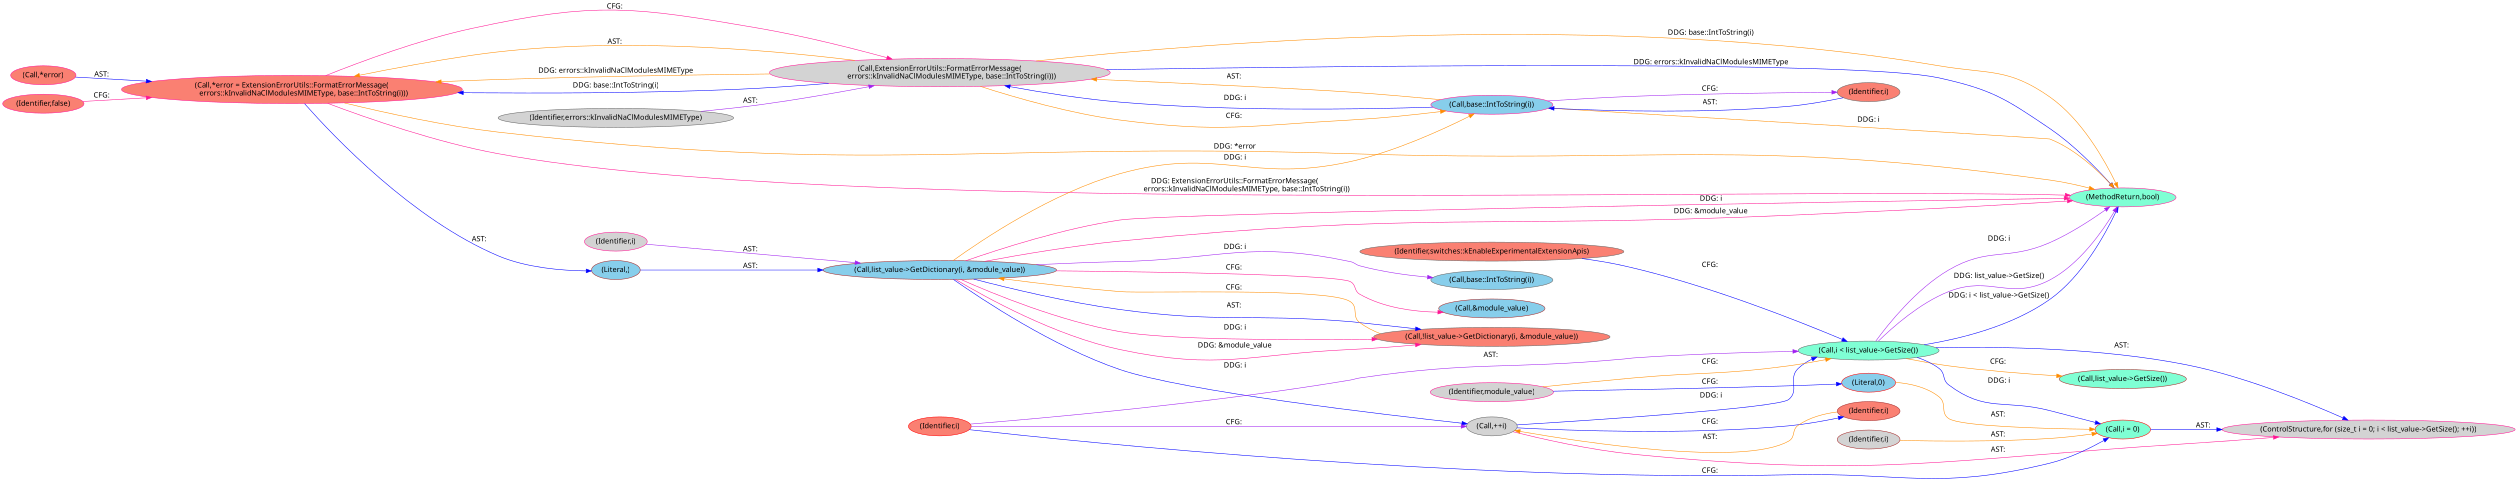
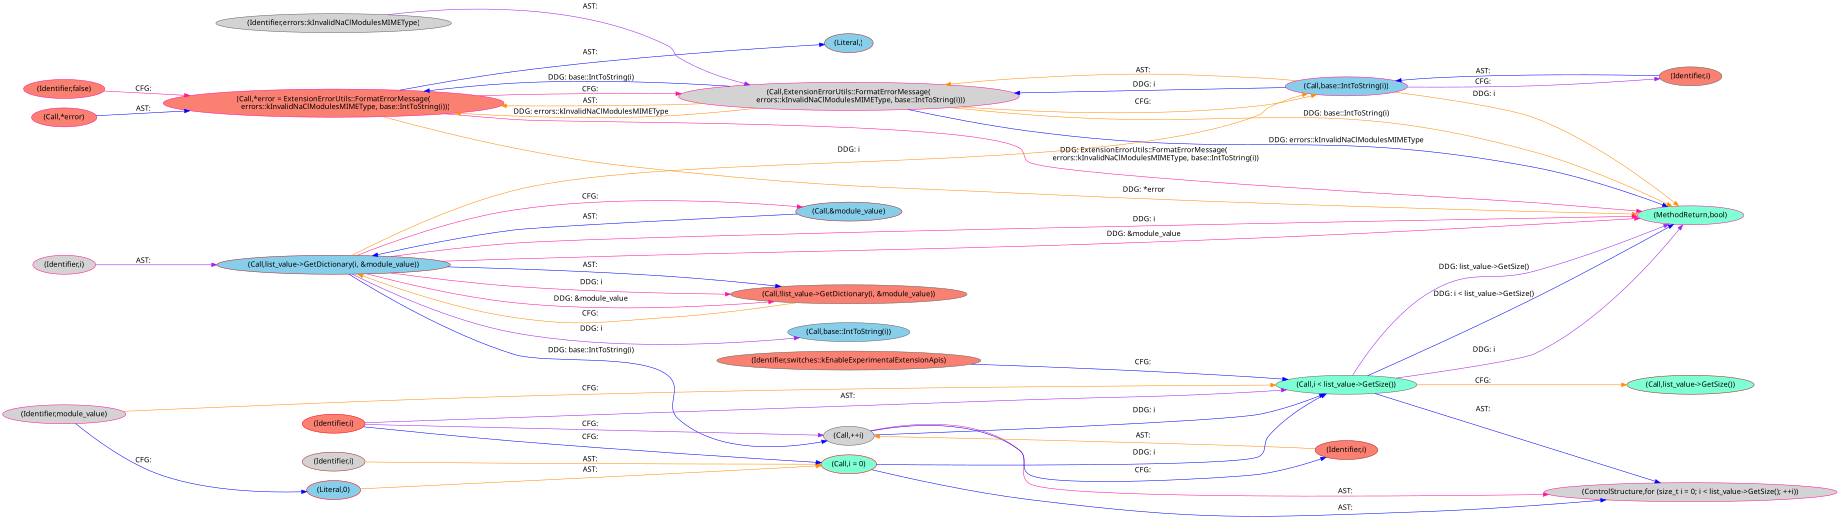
(729, 270) -> (586, 225)
(1235, 366) -> (591, 350)
(1999, 404) -> (1113, 464)
